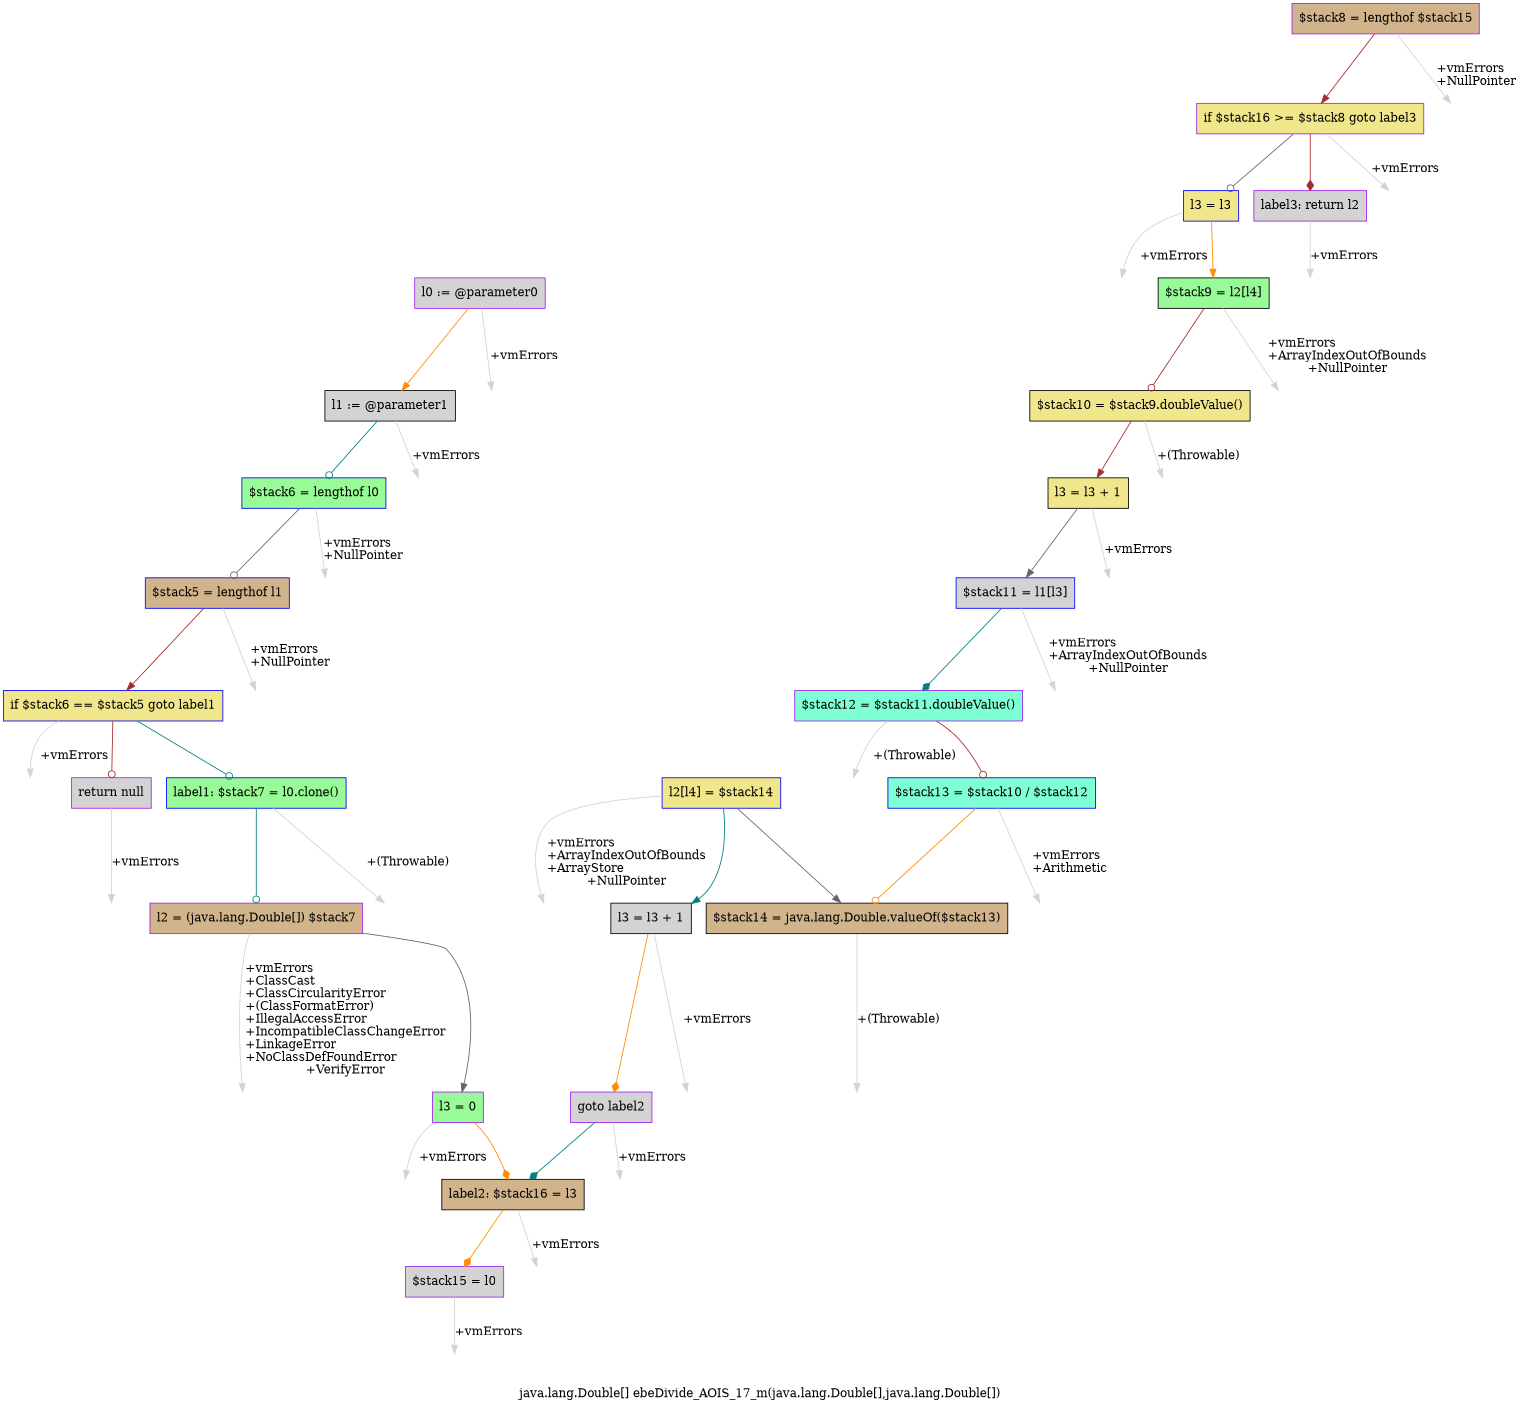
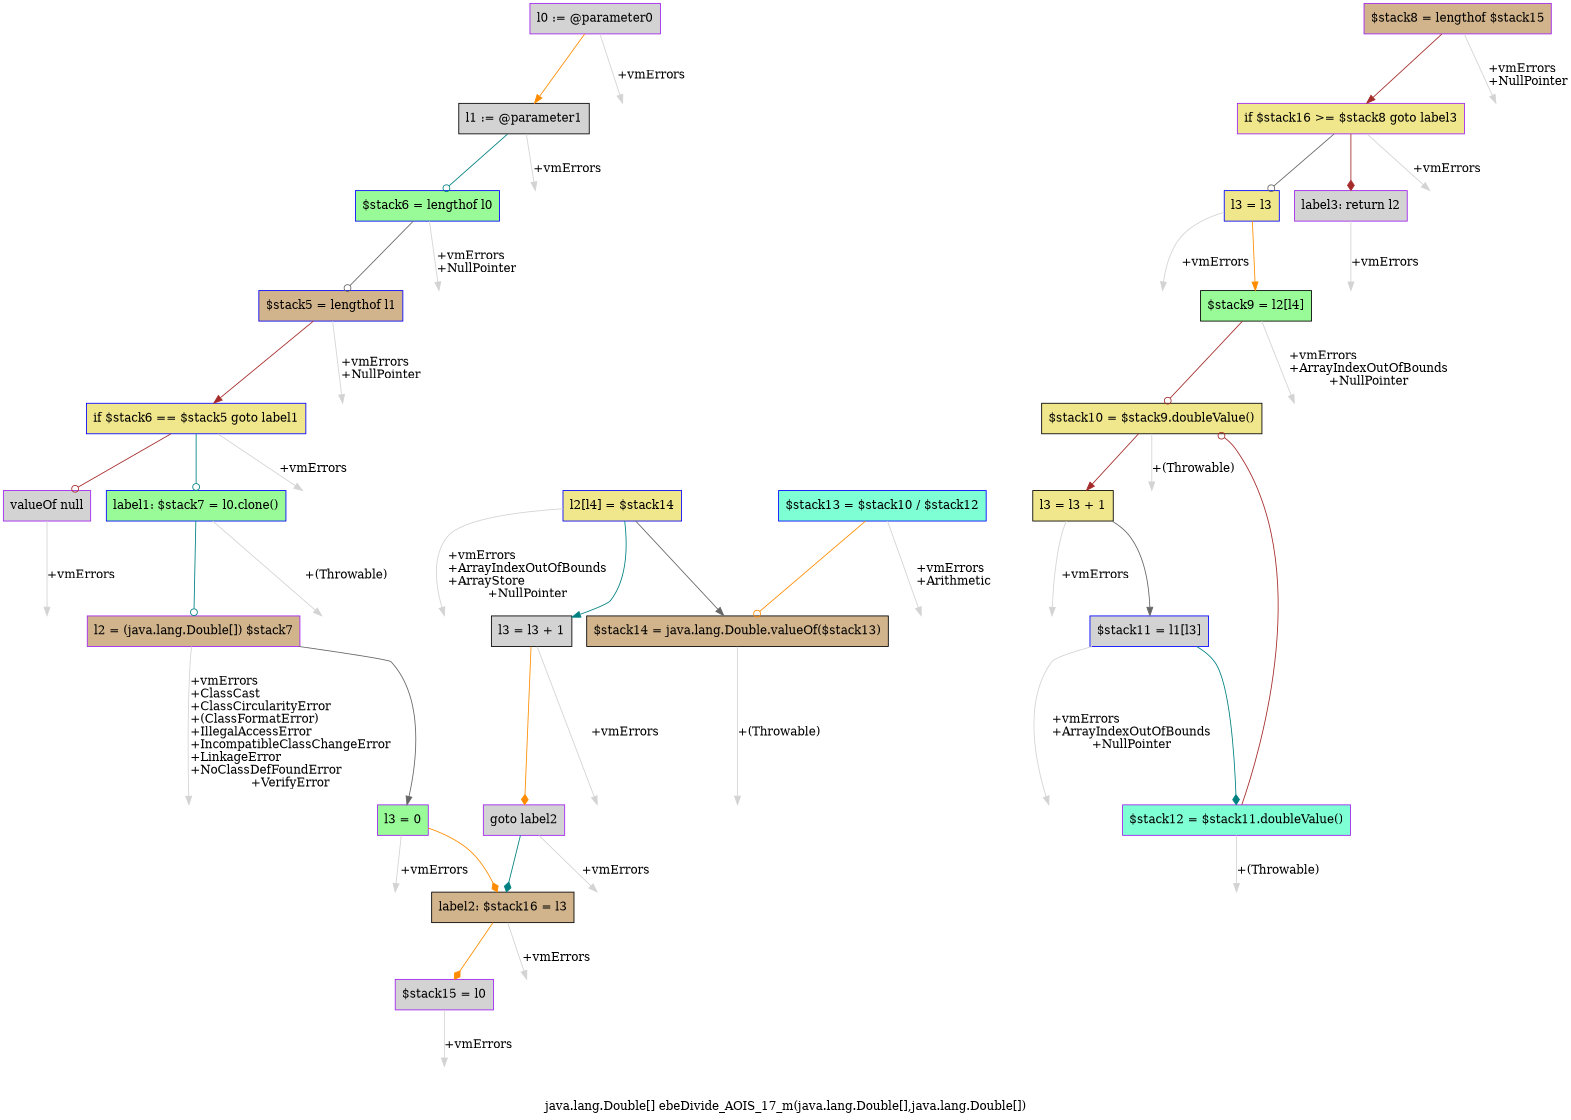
(962, 743) -> (1277, 617)
(111, 793) -> (47, 506)
